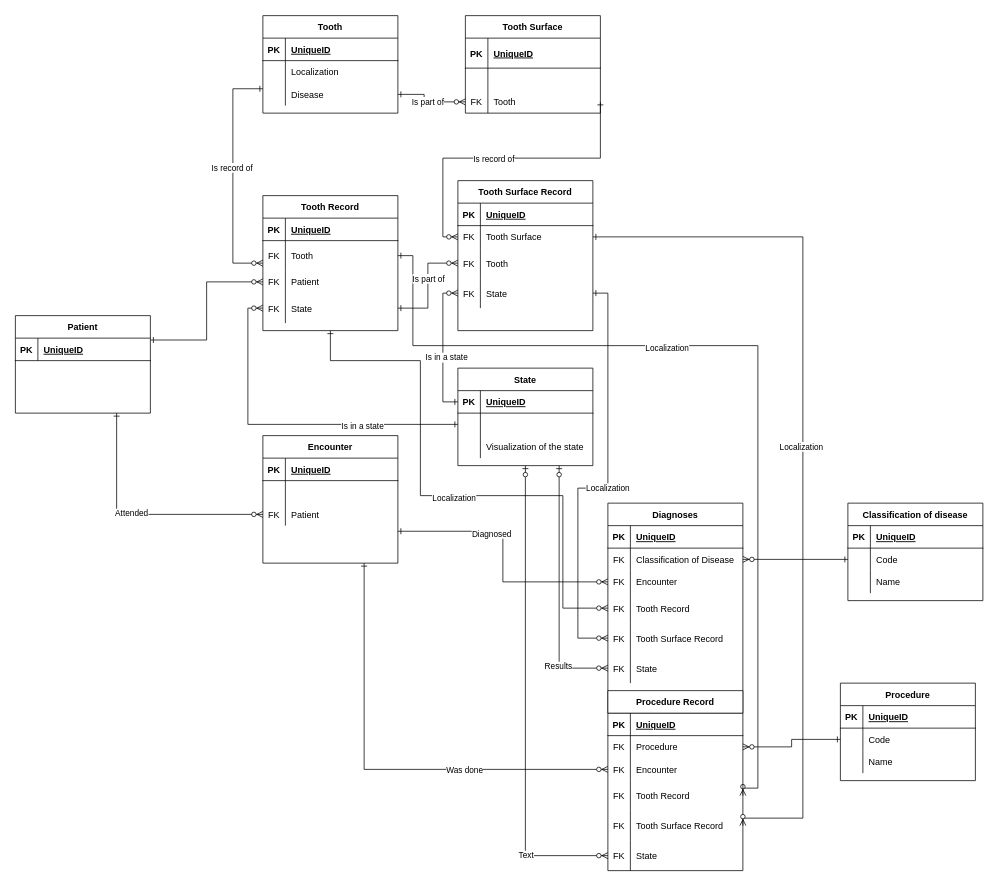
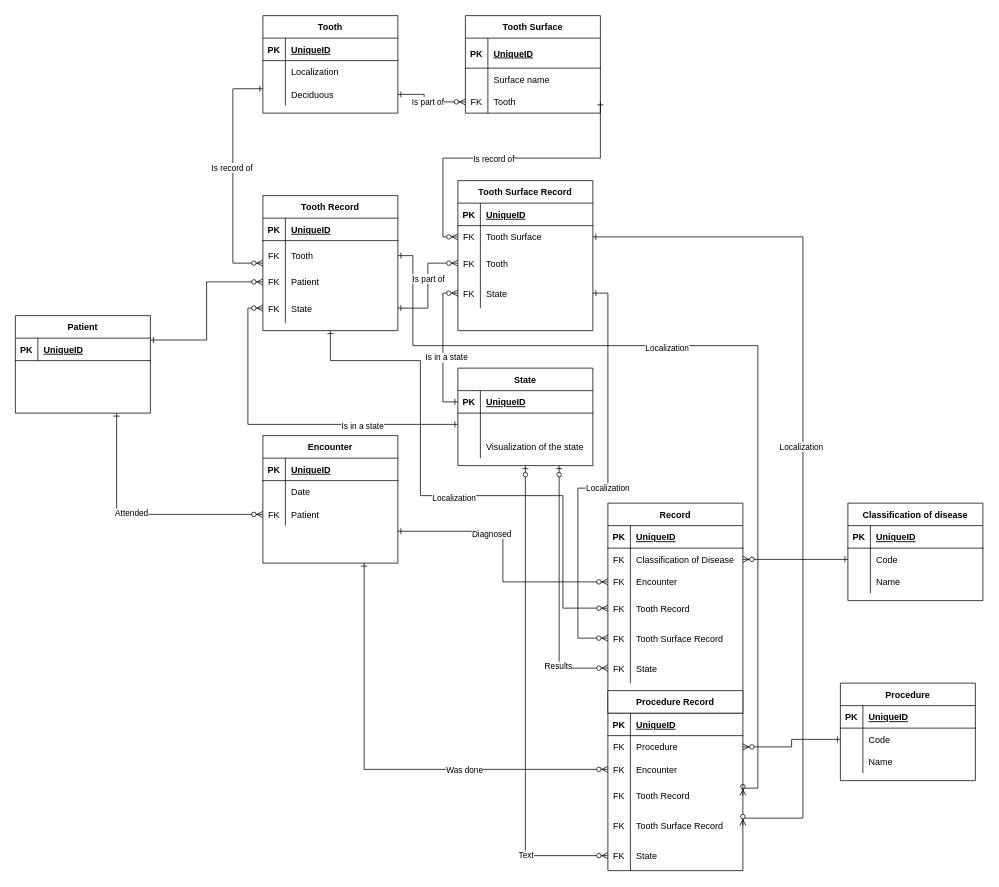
none -> (544, 79)
(307, 95) -> (313, 95)
none -> (342, 492)
(675, 515) -> (675, 515)
